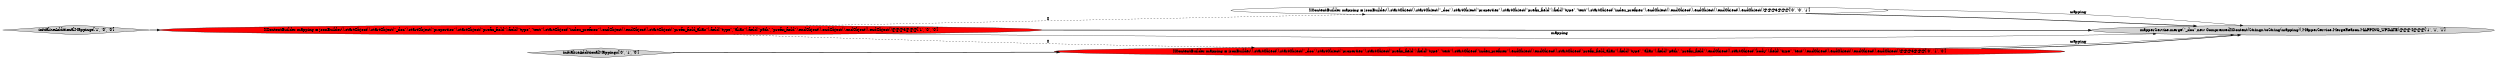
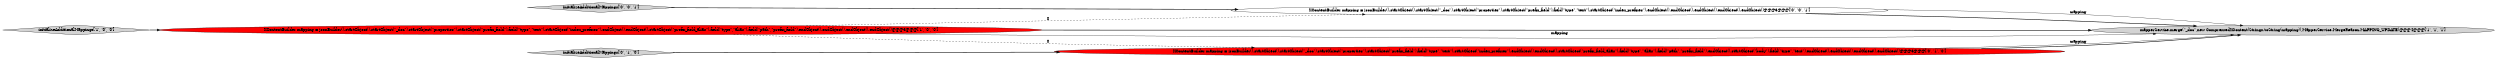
none -> (601, 8)
